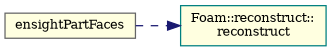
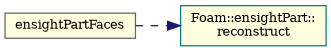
(253, 26) -> (253, 26)
